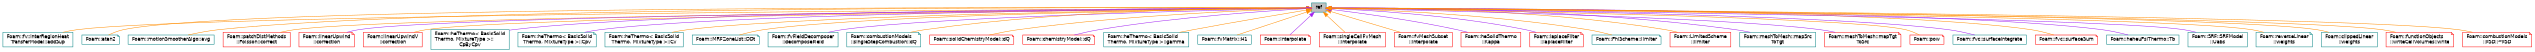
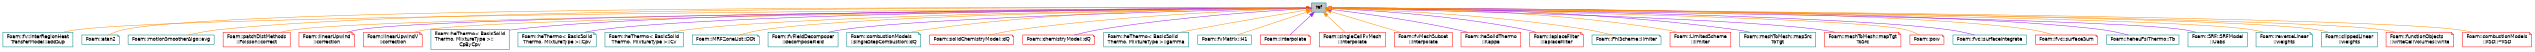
(393, 40) -> (393, 40)
